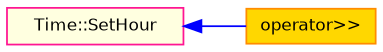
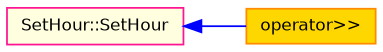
(95, 26) -> (95, 26)
